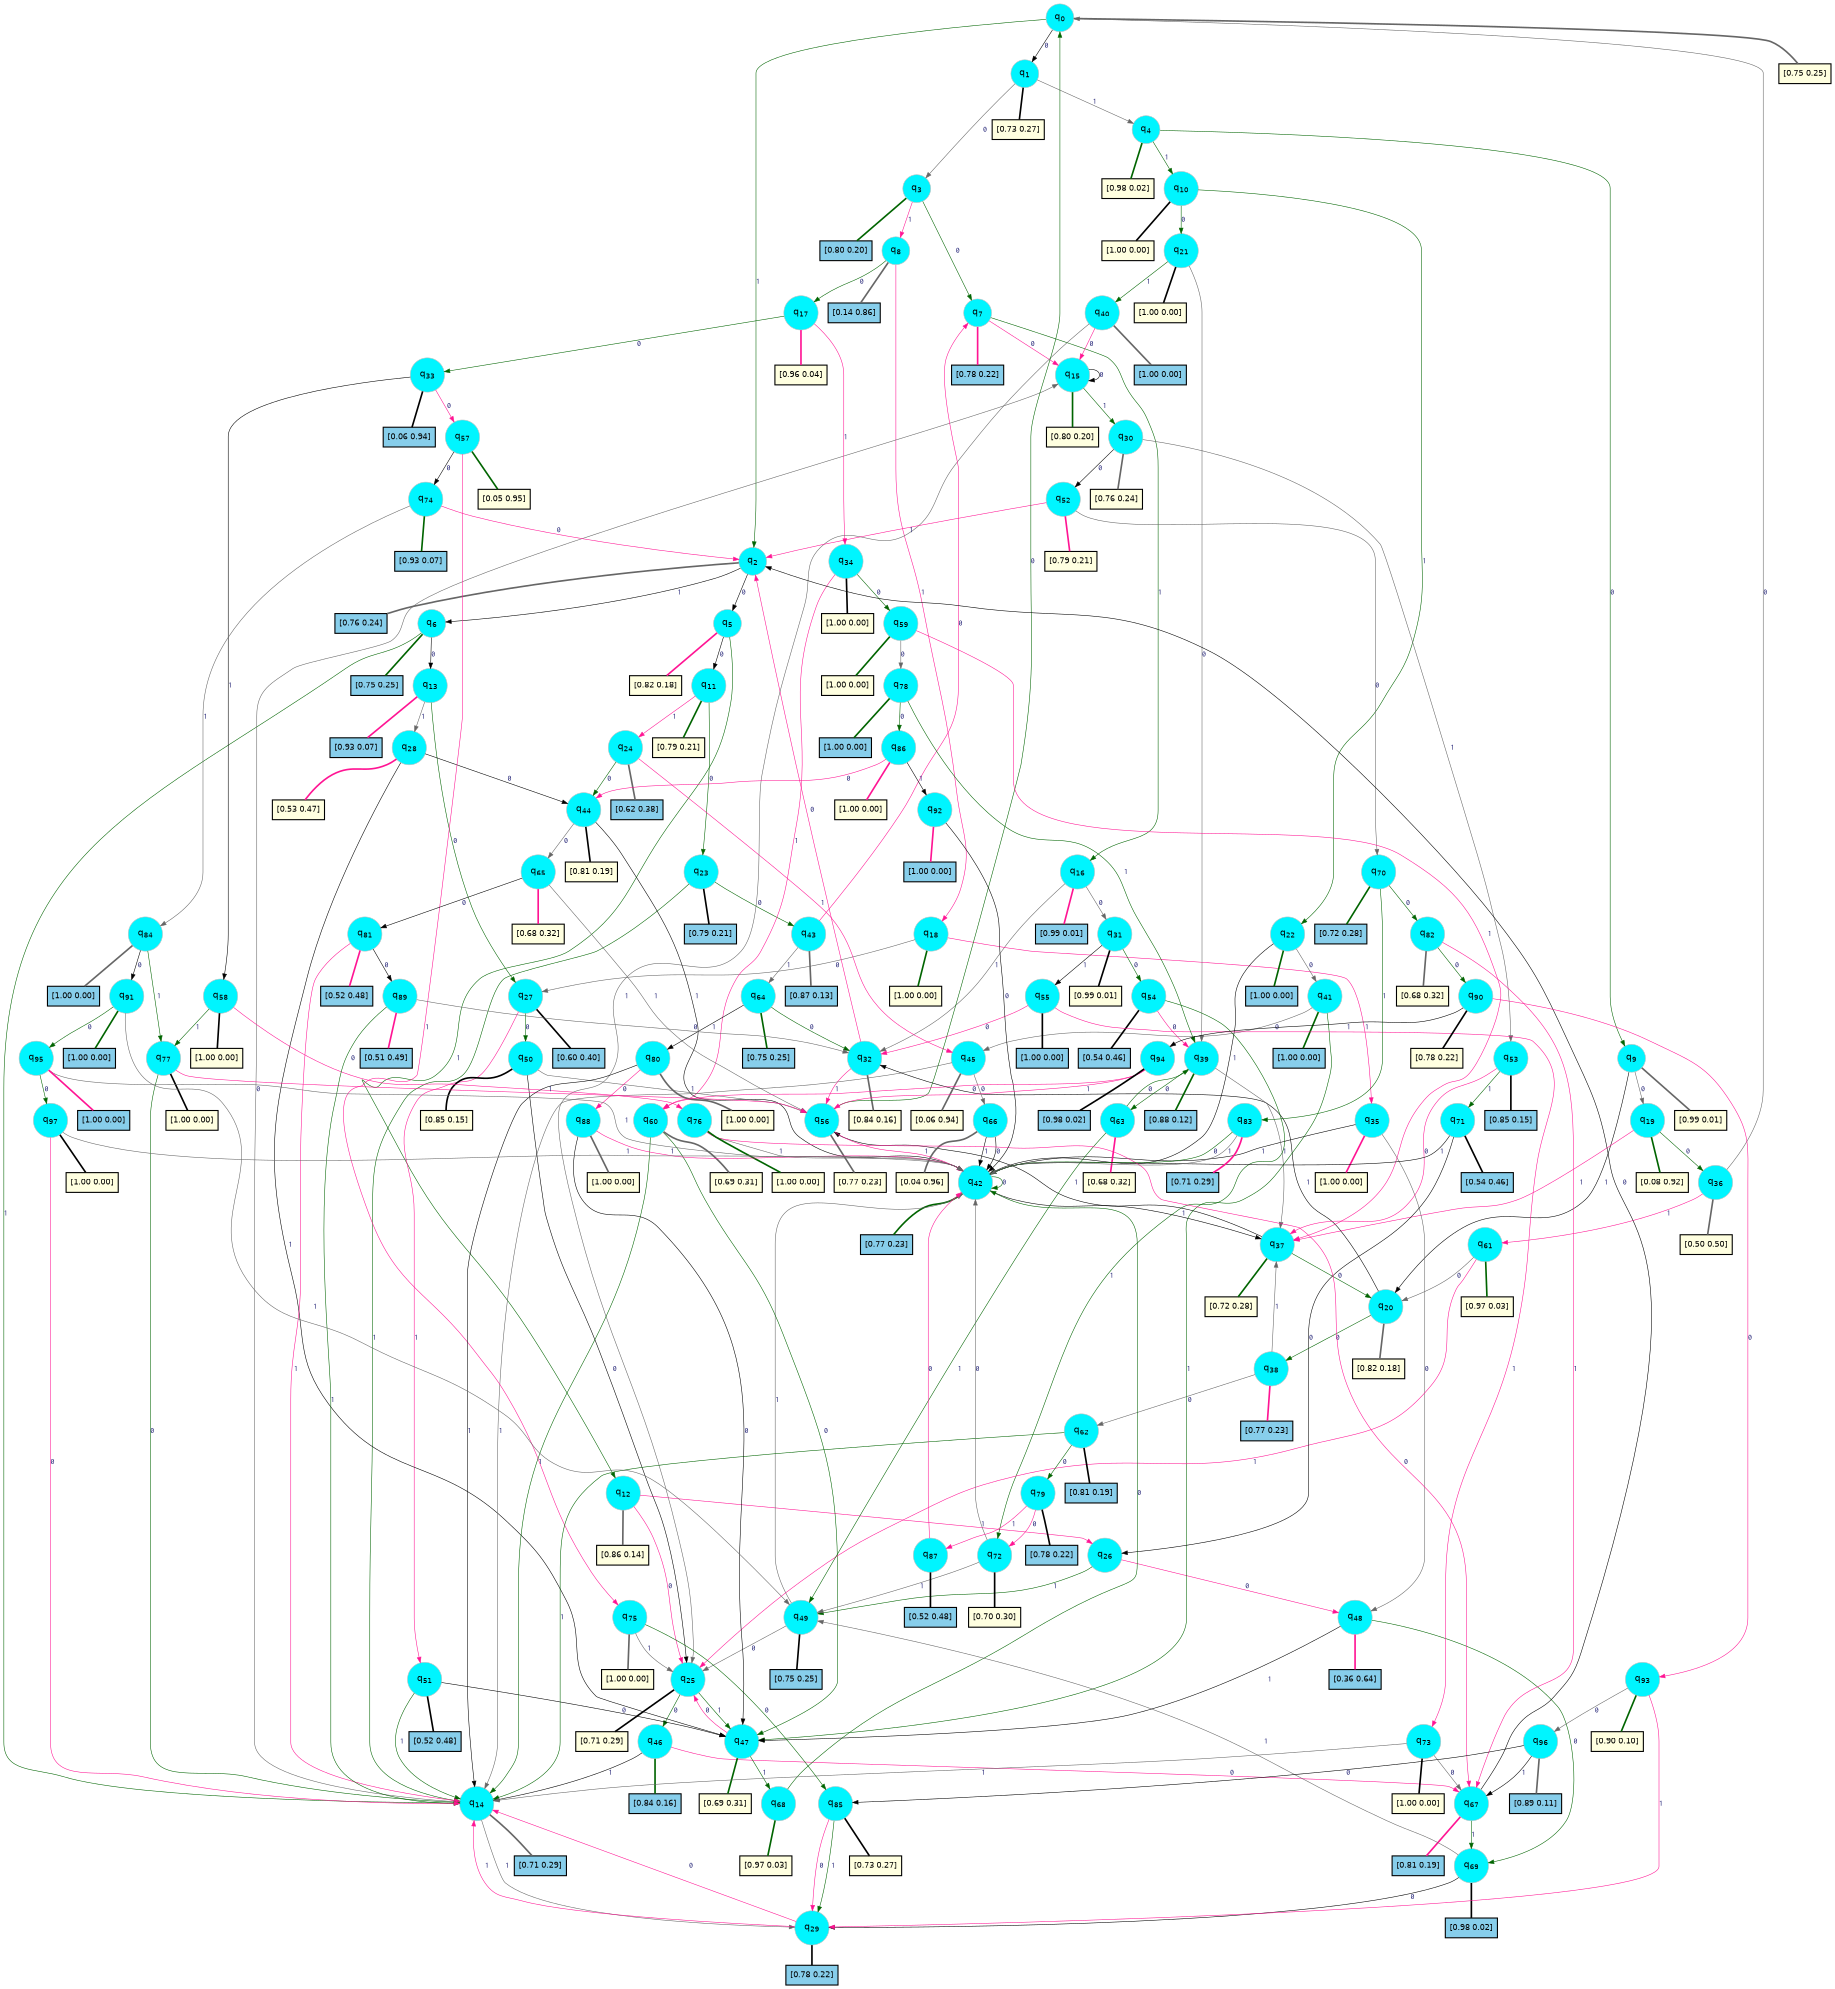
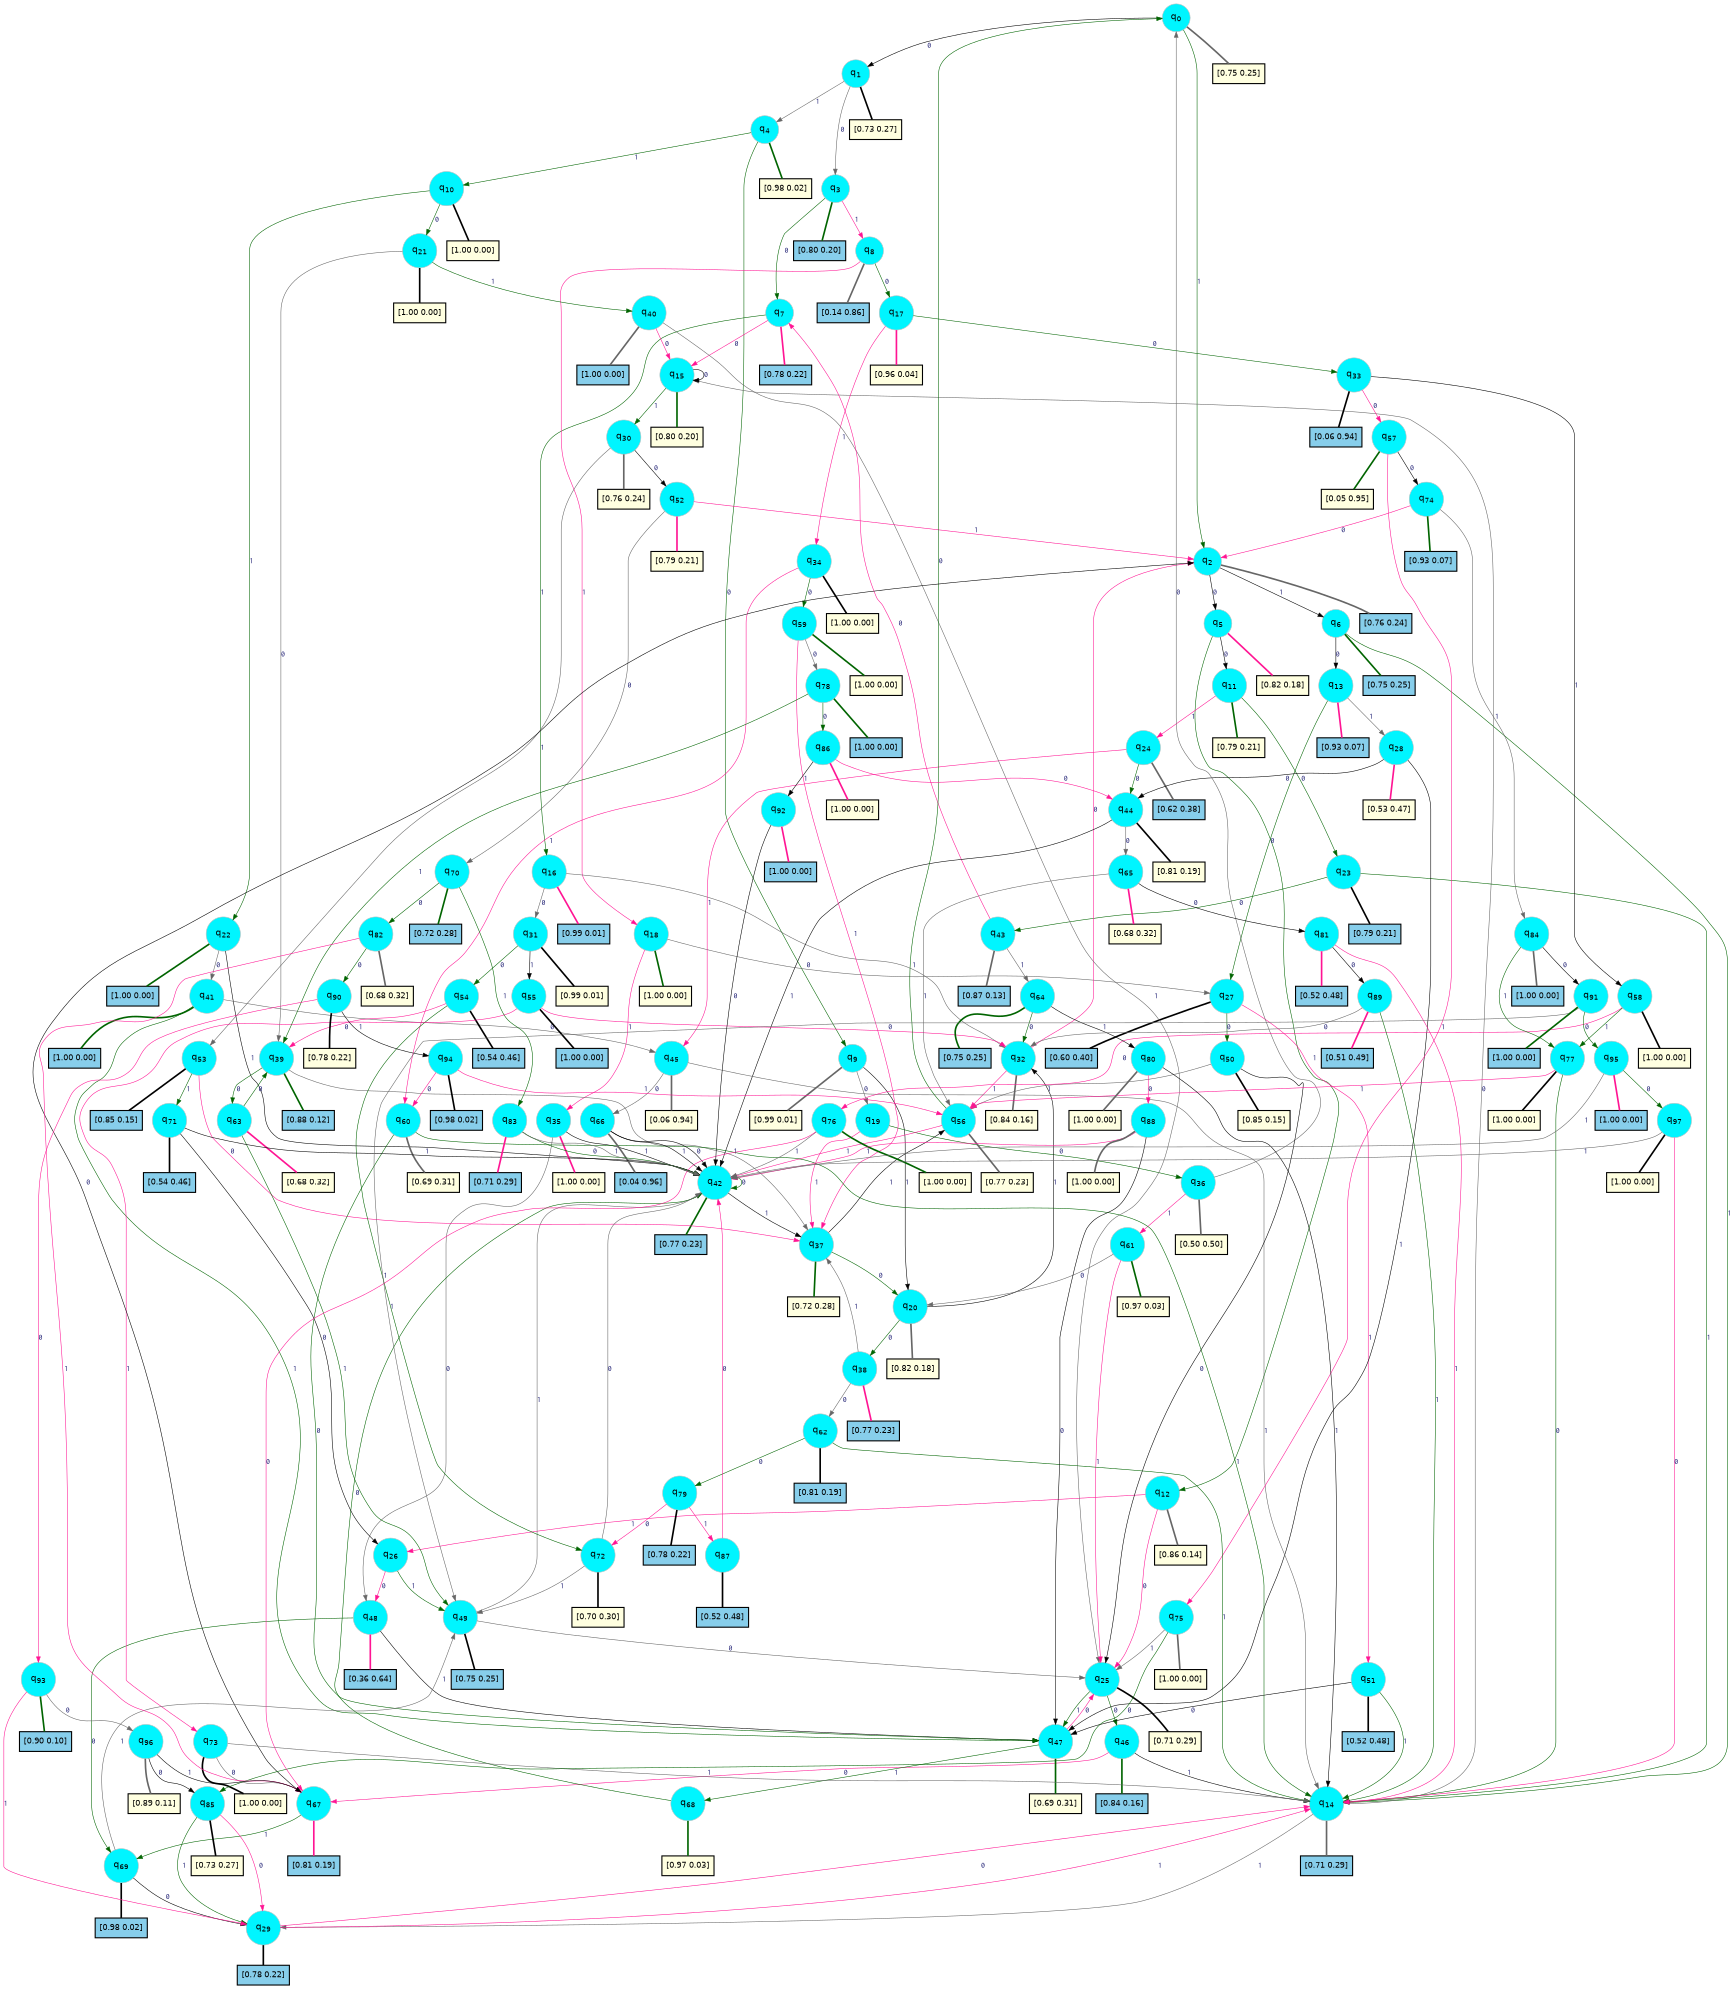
(922, 1183) -> (641, 1183)
(1662, 1183) -> none
(1617, 1742) -> (46, 1742)
(1536, 1804) -> (154, 1804)
